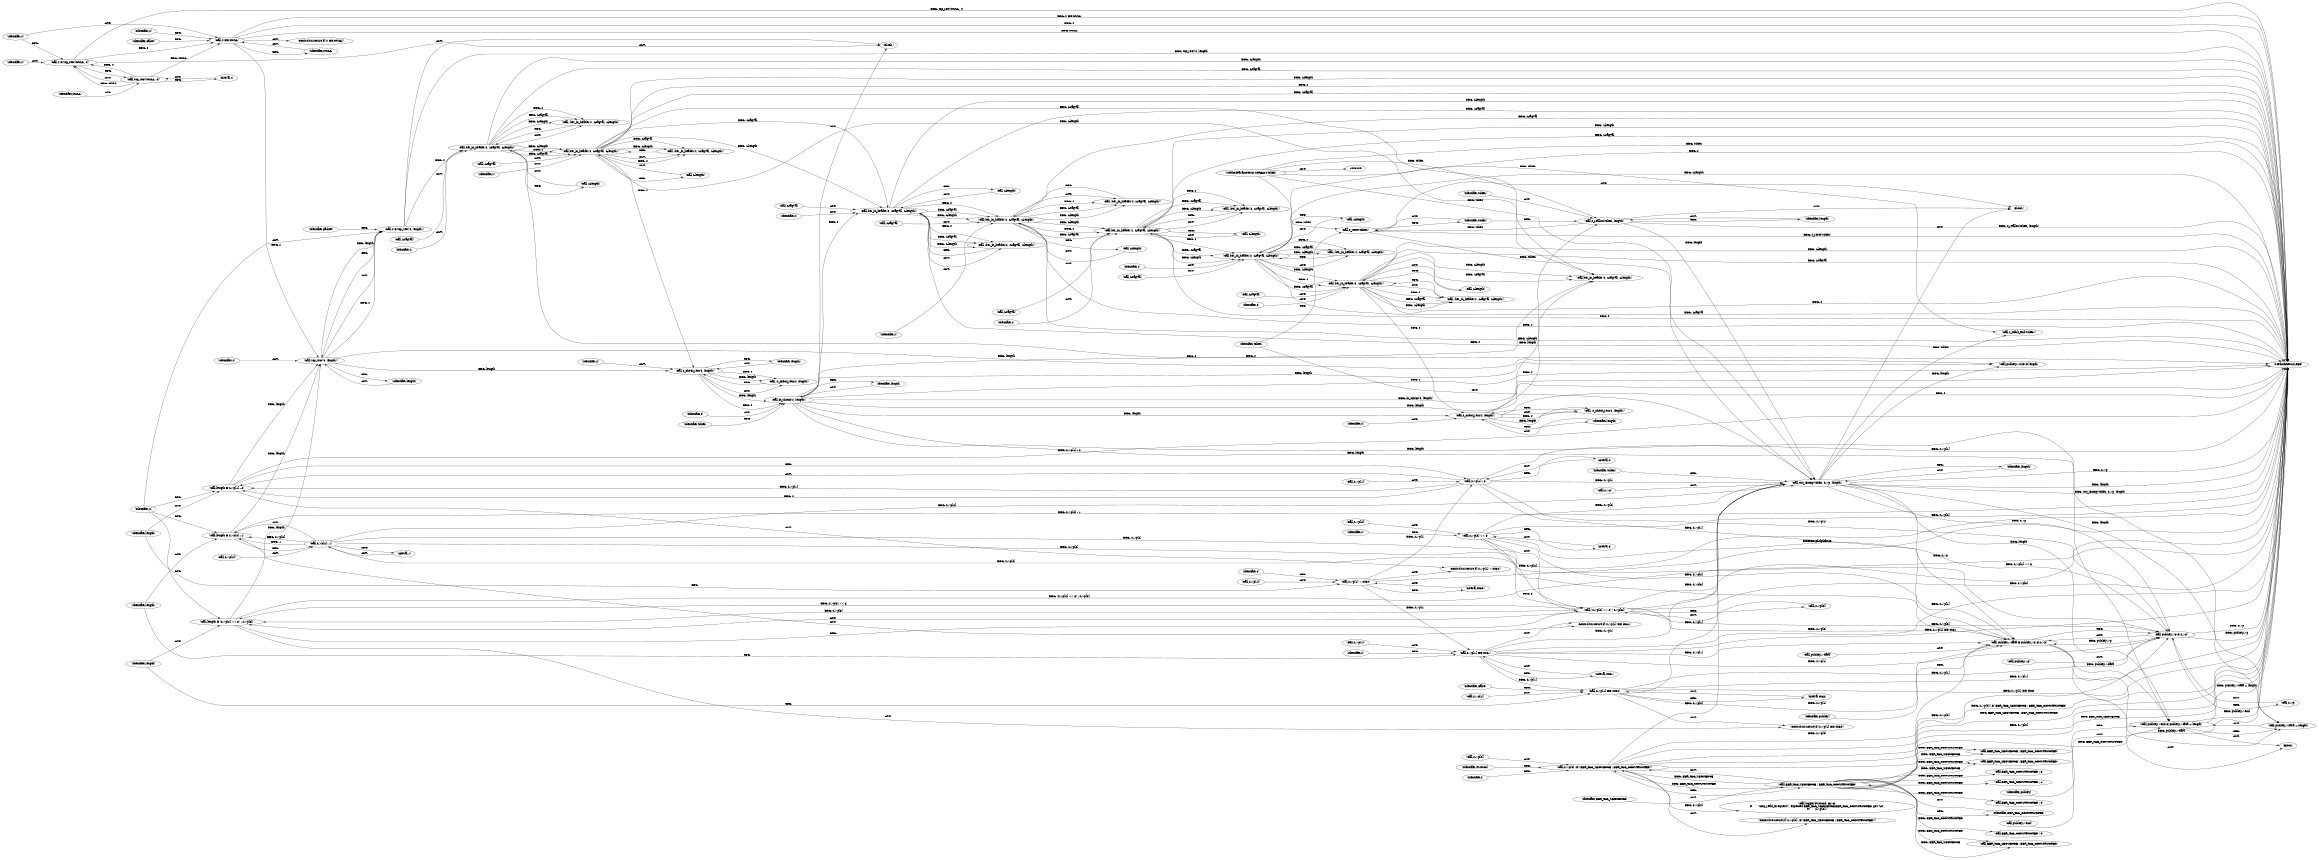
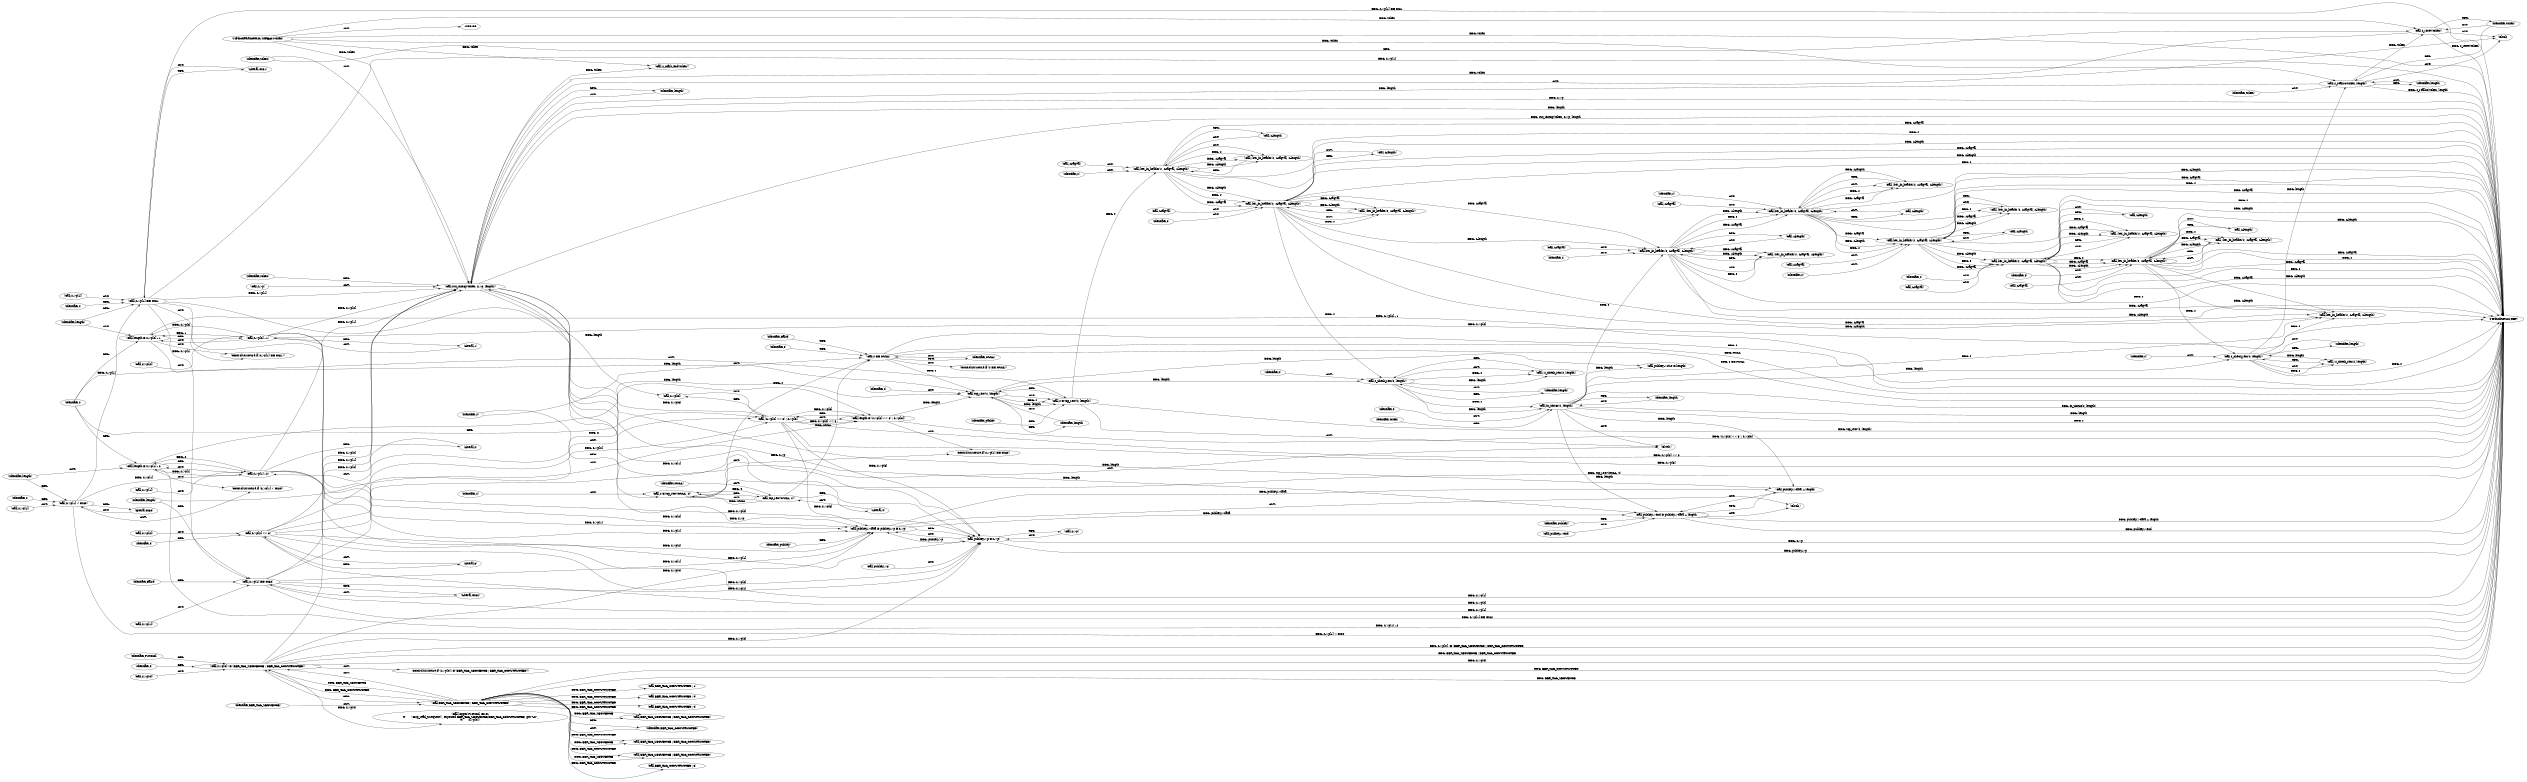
(1897, 405) -> (573, 337)
(1817, 655) -> none
